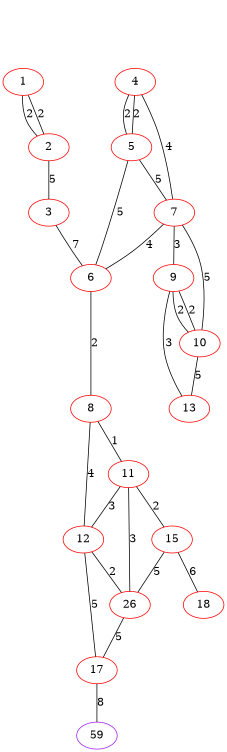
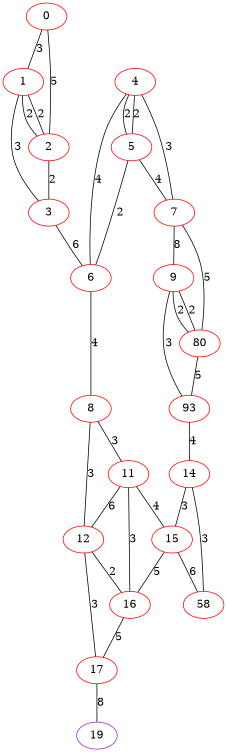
none -> (47, 17)
(169, 147) -> (169, 147)
none -> (12, 151)
(53, 180) -> (53, 180)
(159, 180) -> (159, 180)
(120, 213) -> (120, 213)
(76, 245) -> (76, 245)
(177, 245) -> (177, 245)
(136, 248) -> (95, 176)
(95, 343) -> (95, 343)
(200, 343) -> (200, 343)
(189, 409) -> (189, 409)
(115, 441) -> (115, 441)
(91, 474) -> (91, 474)
none -> (189, 474)
(112, 507) -> (112, 507)
(156, 507) -> (156, 507)
(95, 605) -> (95, 605)
(130, 605) -> (130, 605)
(204, 605) -> (204, 605)
(97, 736) -> (97, 736)
